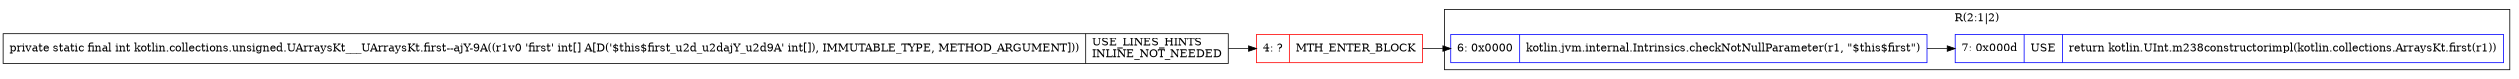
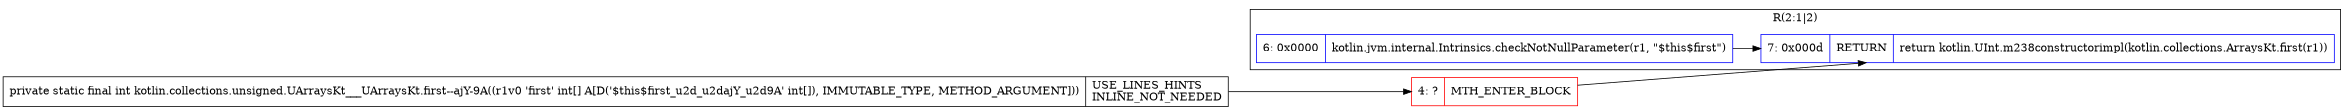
(2043, 48) -> (1862, 48)
(1433, 49) -> (1711, 75)
